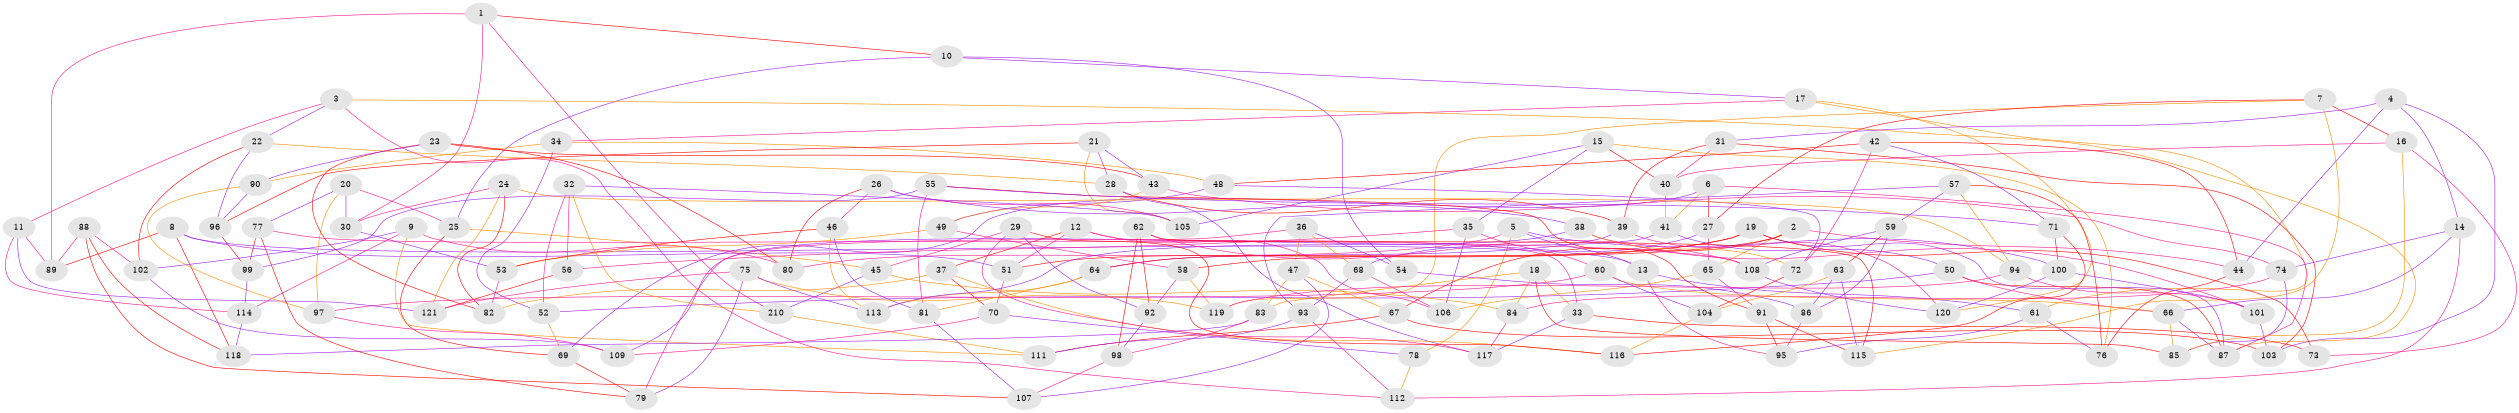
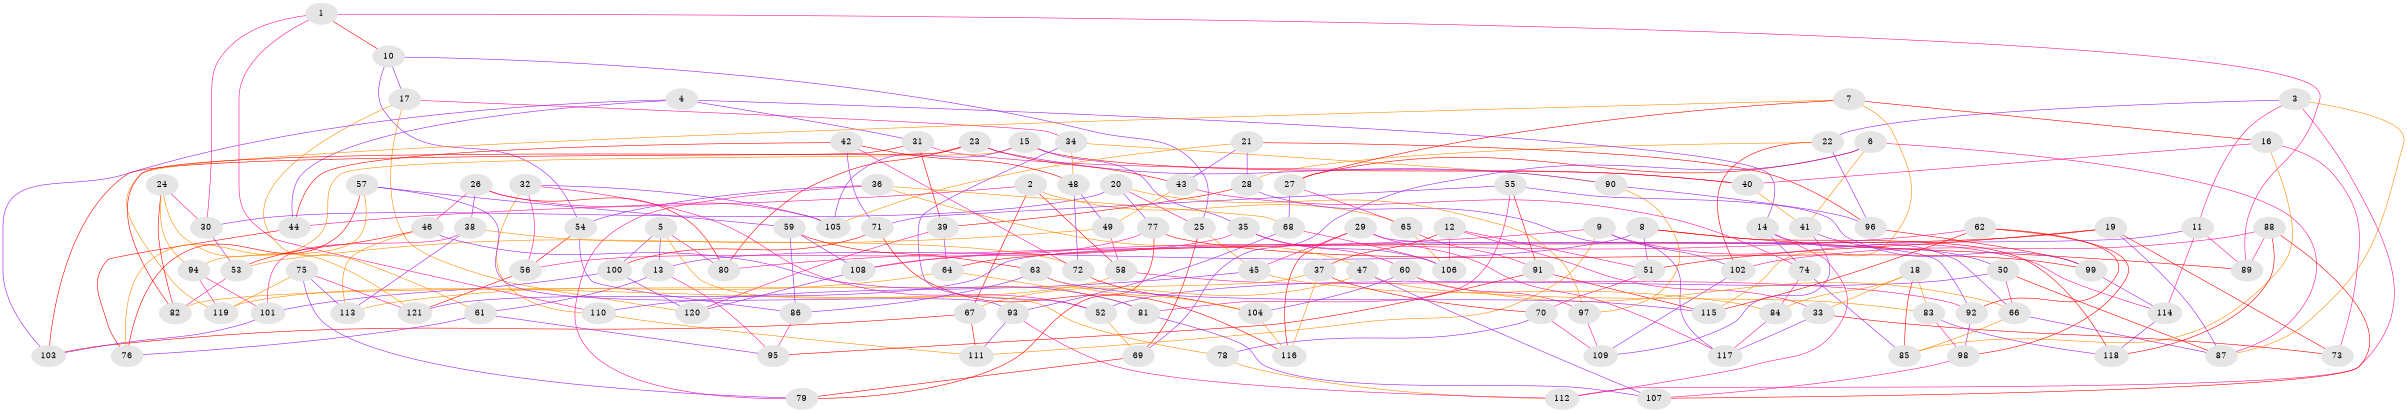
none -> (553, 249)
(776, 313) -> (599, 313)
